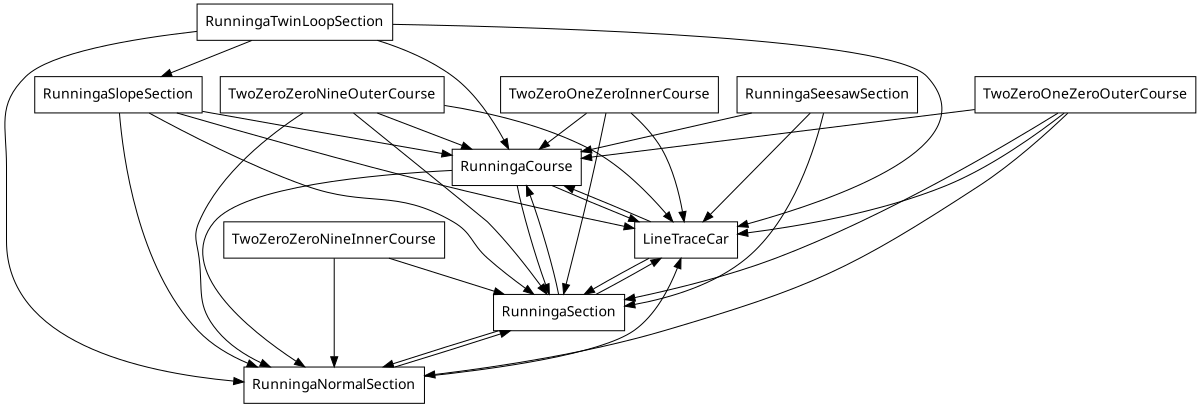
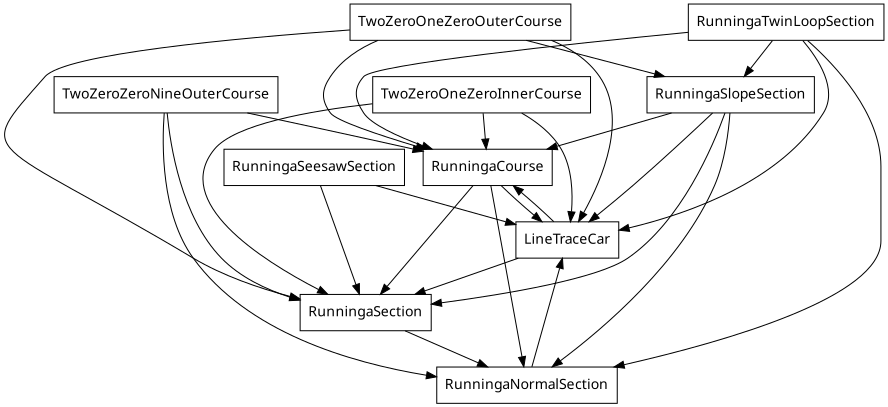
(672, 131) -> none
(566, 138) -> none
(334, 240) -> none
(546, 244) -> none
(624, 279) -> none
(774, 296) -> (591, 57)
(448, 351) -> none
